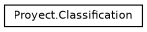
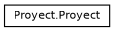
(73, 16) -> (57, 16)
